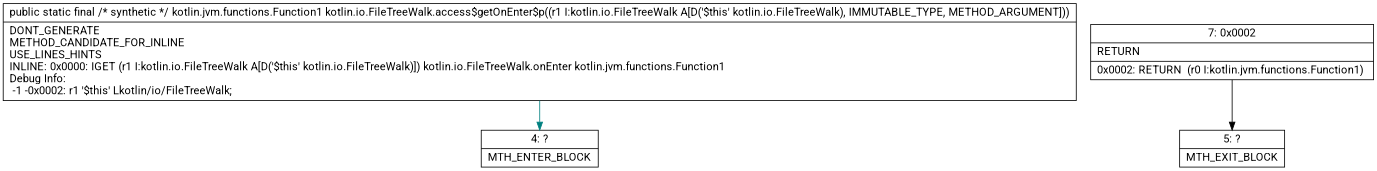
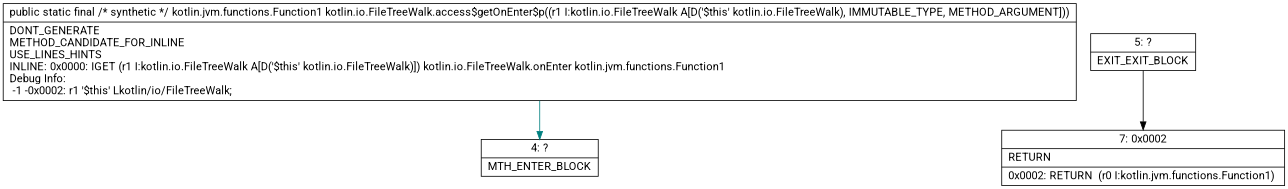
(1232, 101) -> (1143, 96)
(1232, 157) -> (1143, 61)
